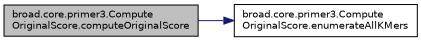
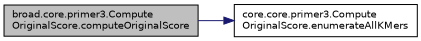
(326, 21) -> (326, 21)
